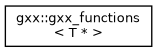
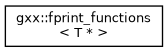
(79, 26) -> (84, 26)
